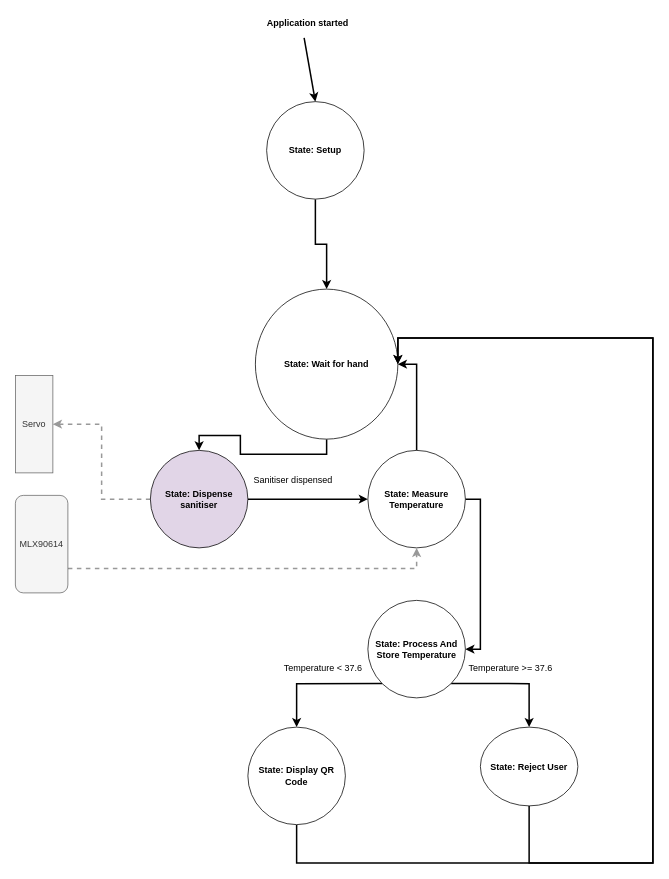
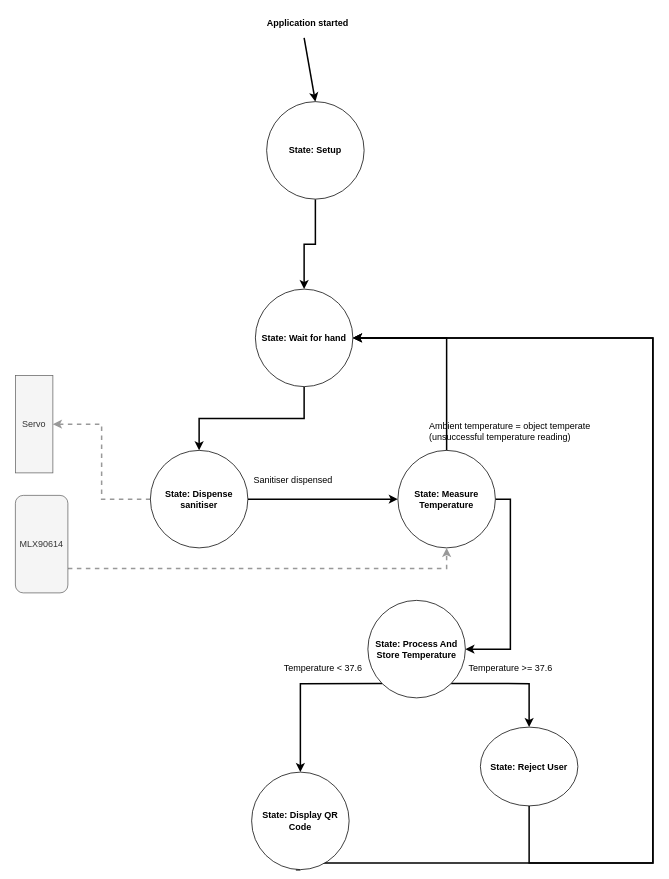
(327, 364) -> (304, 338)
none -> (514, 432)
(199, 499) -> (199, 499)
(417, 499) -> (447, 499)
(297, 776) -> (300, 821)
